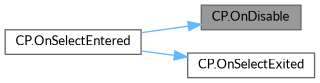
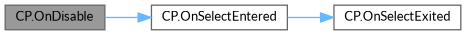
(165, 29) -> (121, 17)
